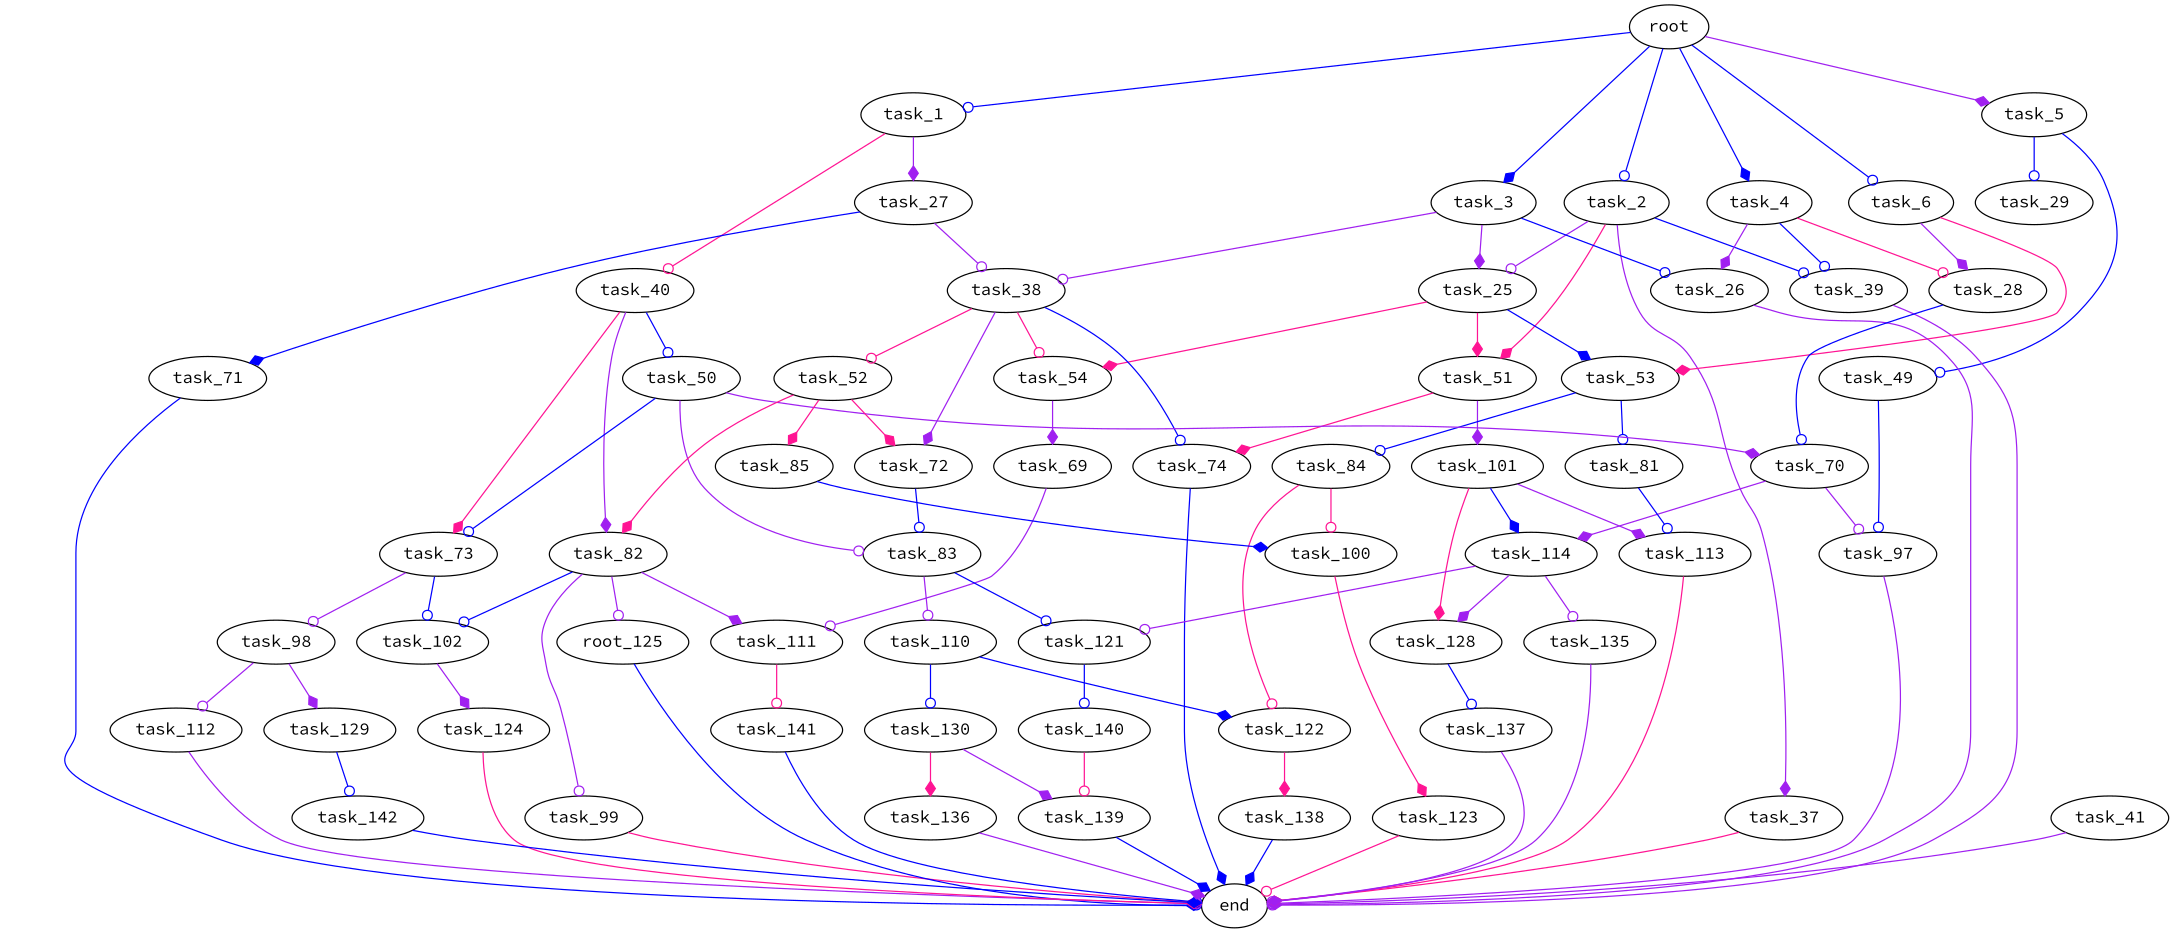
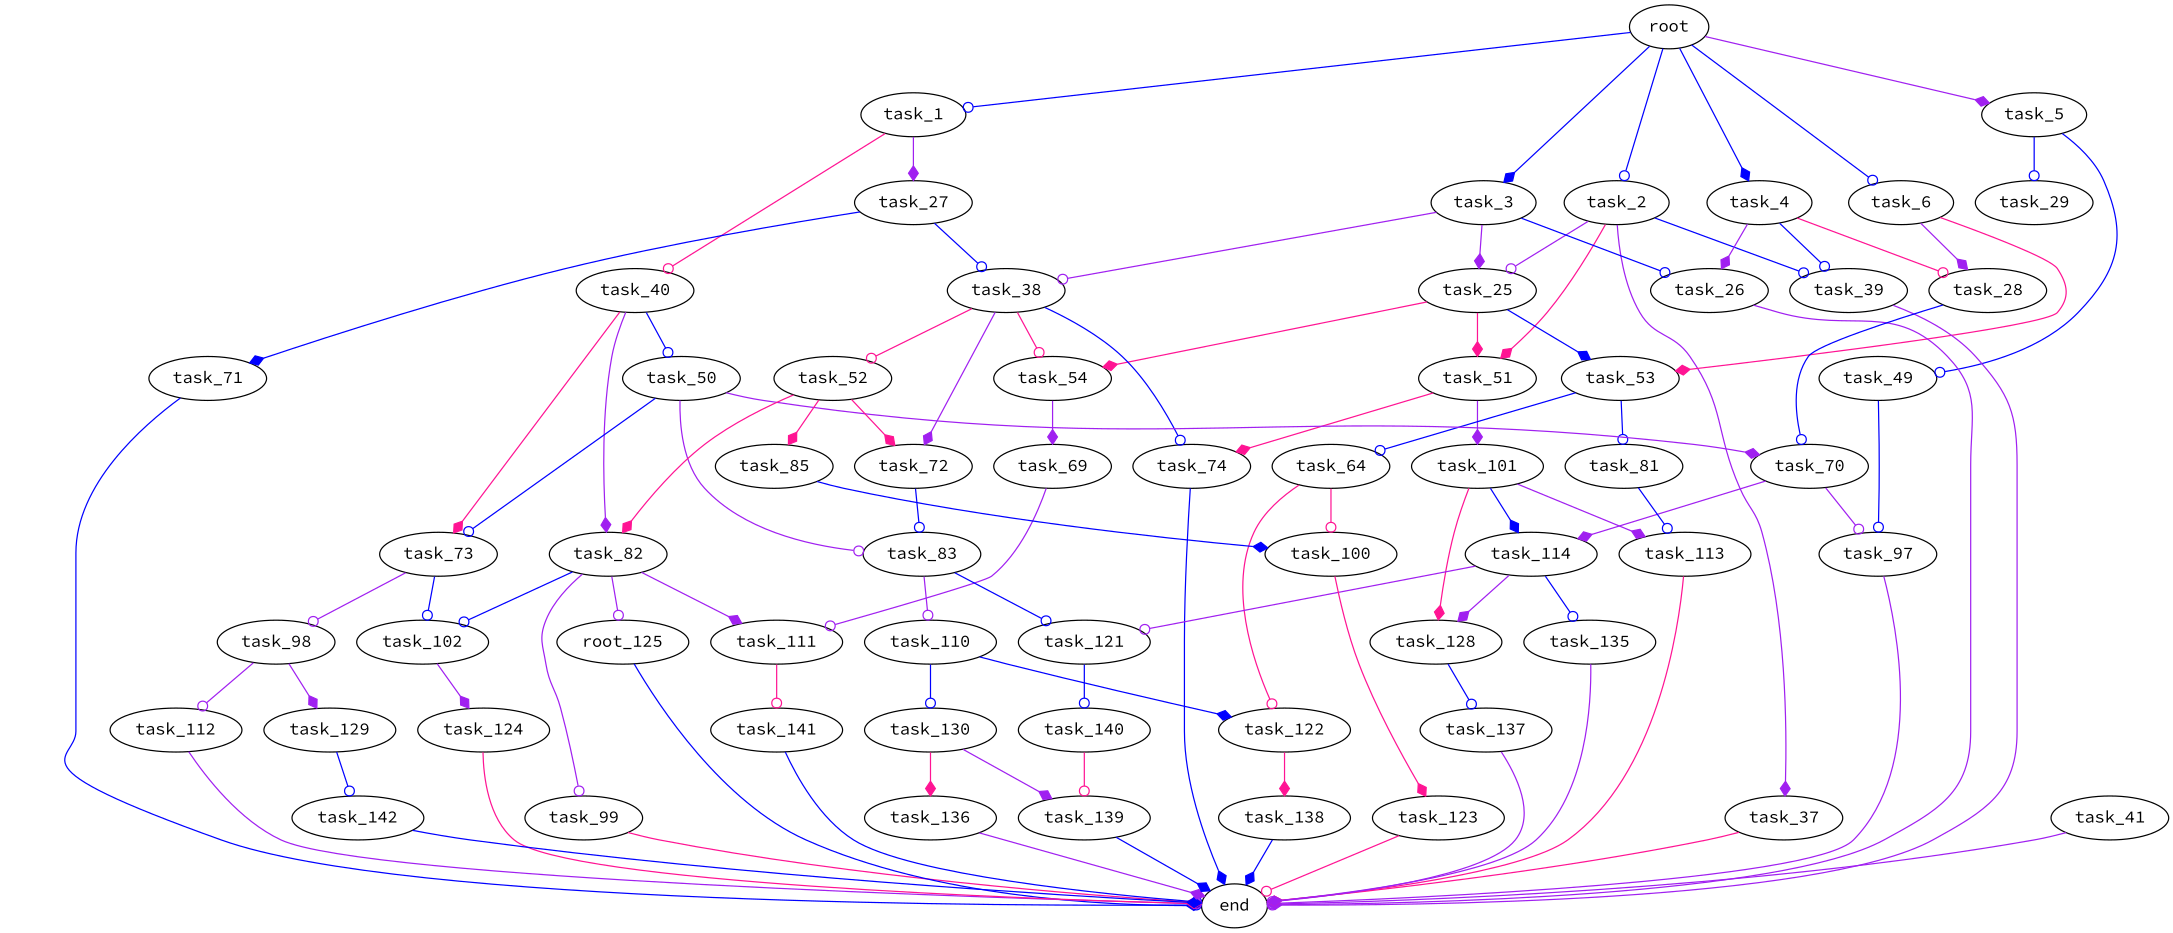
(956, 243) -> (956, 243)
(1331, 466) -> (1331, 466)
(1558, 594) -> (1558, 594)
